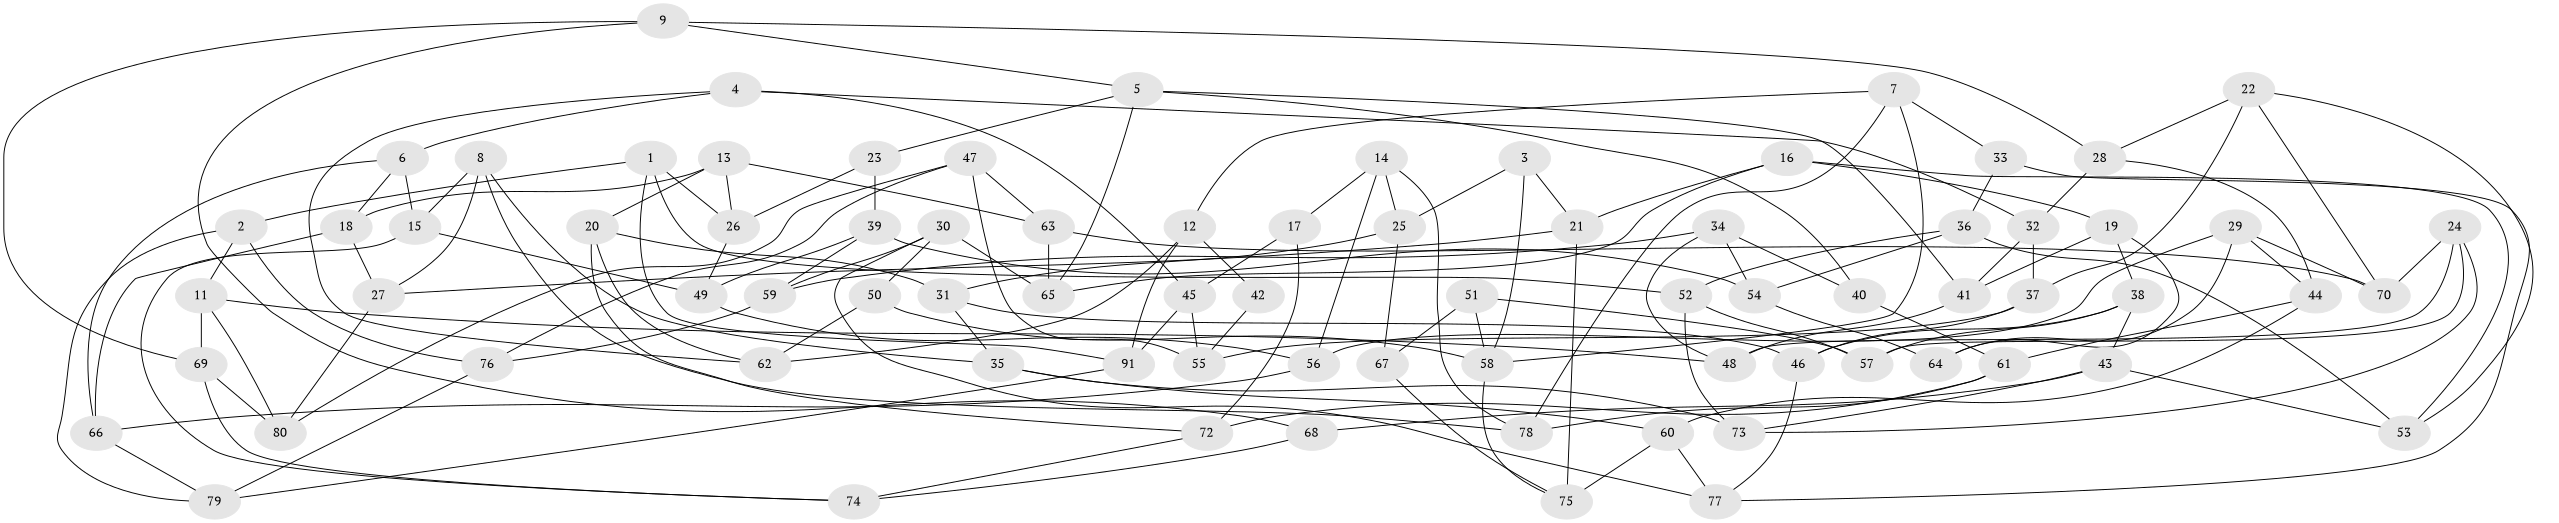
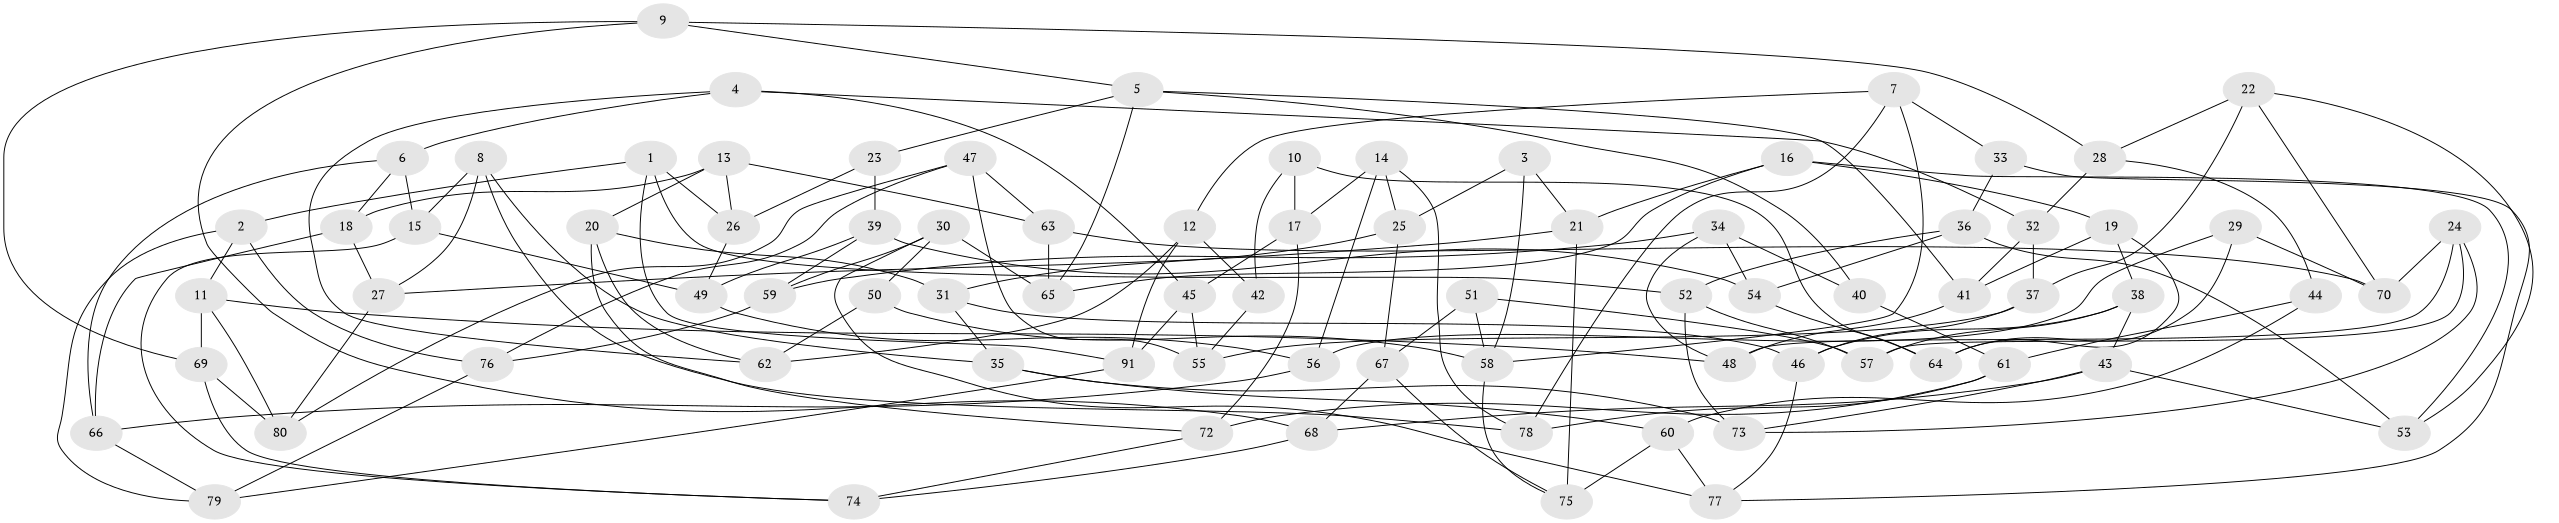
none -> (1295, 158)
(2275, 260) -> none
none -> (1347, 399)
